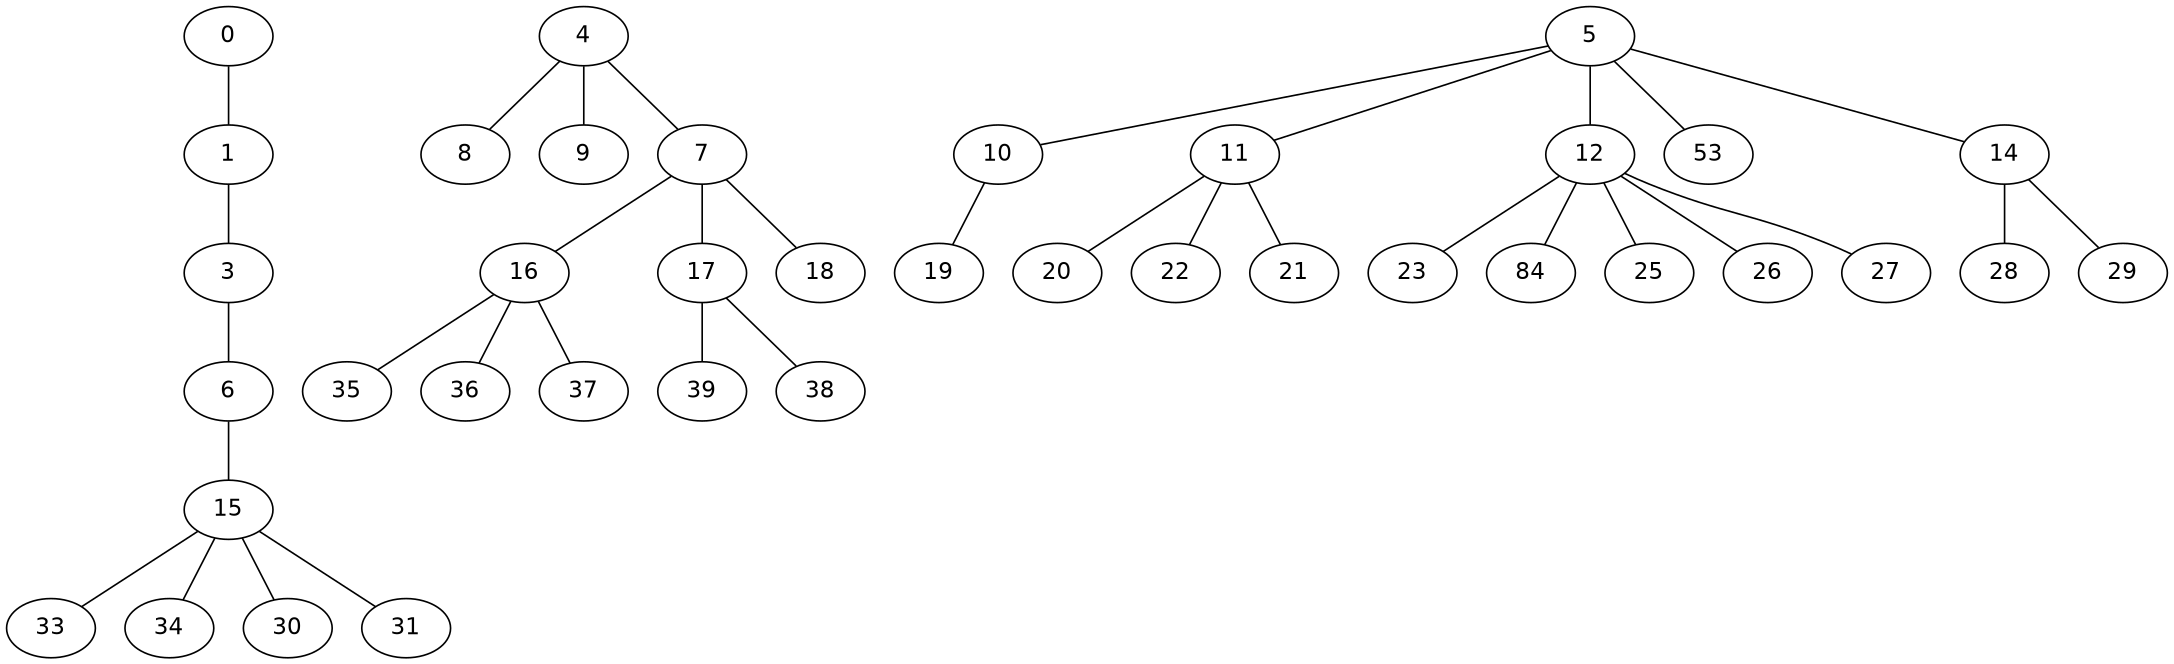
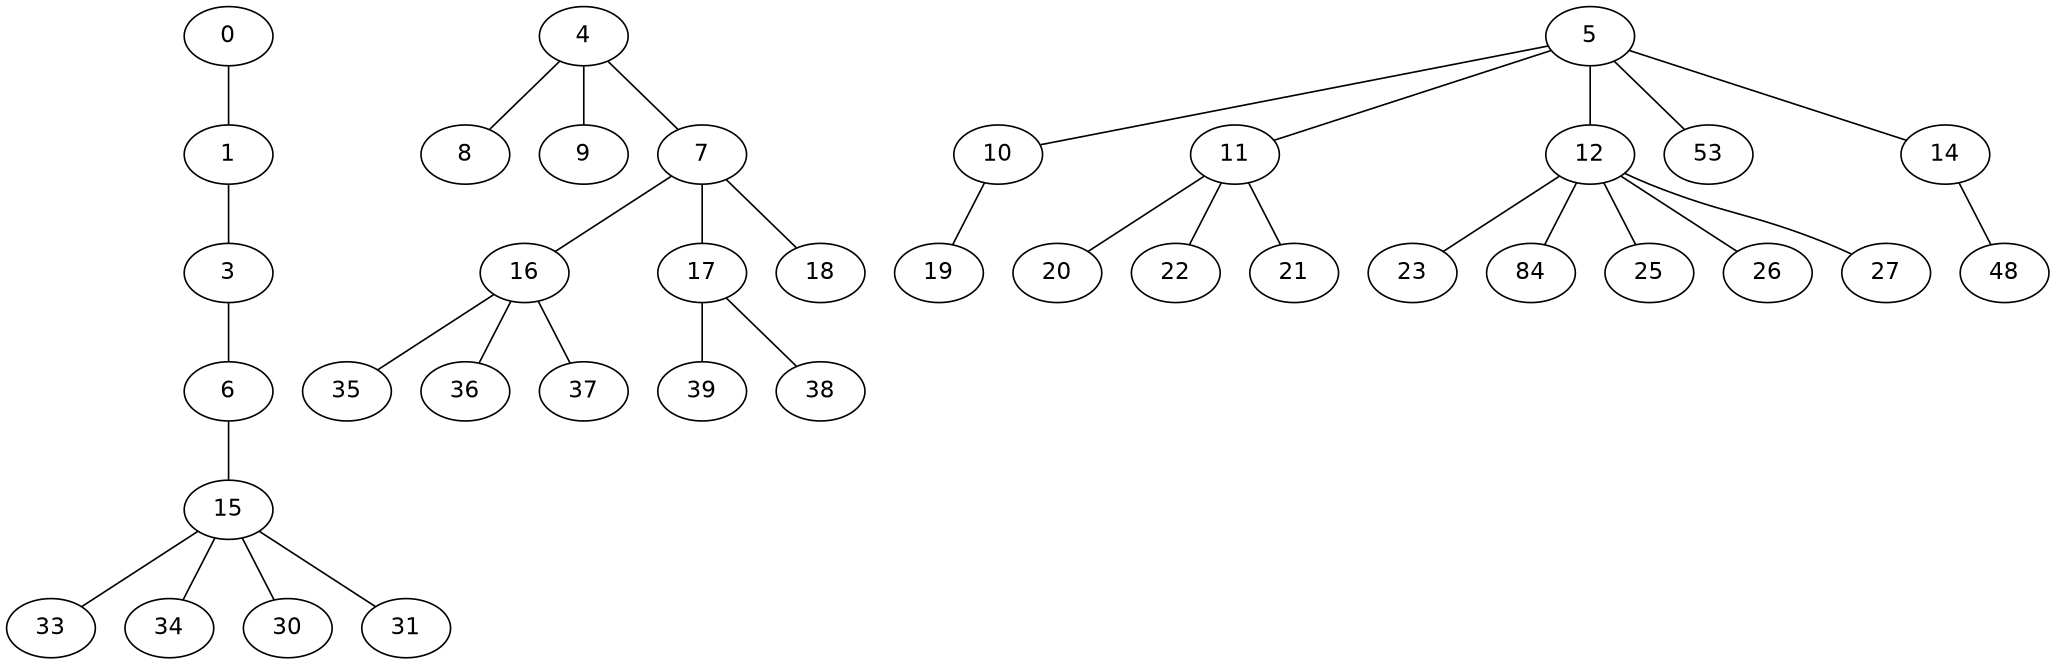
(2005, 273) -> (2005, 273)
(2123, 273) -> none
